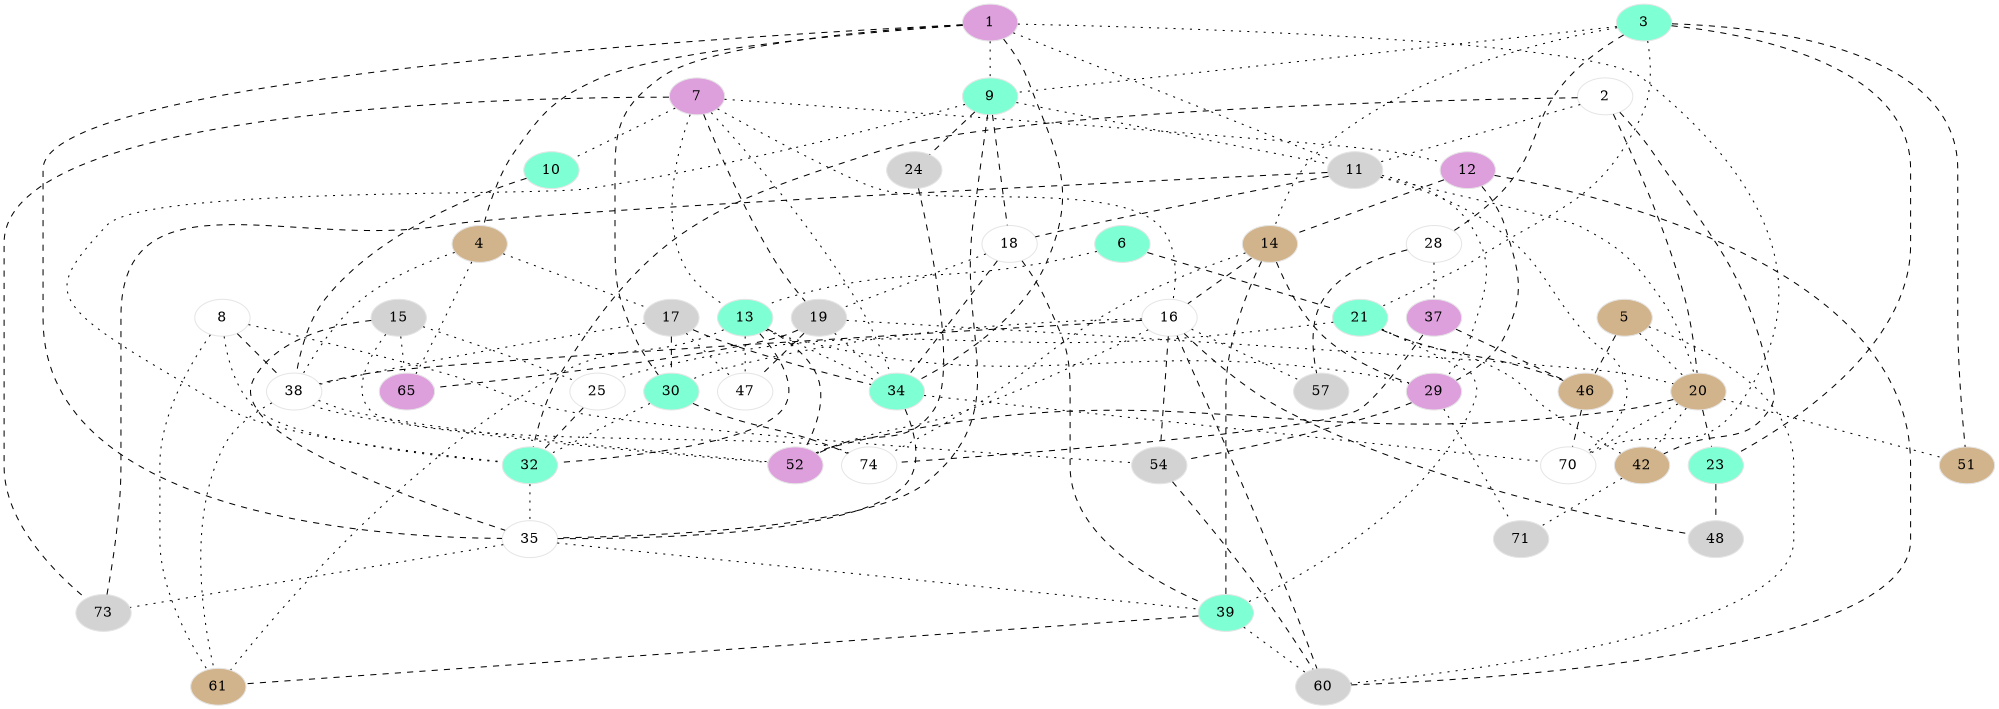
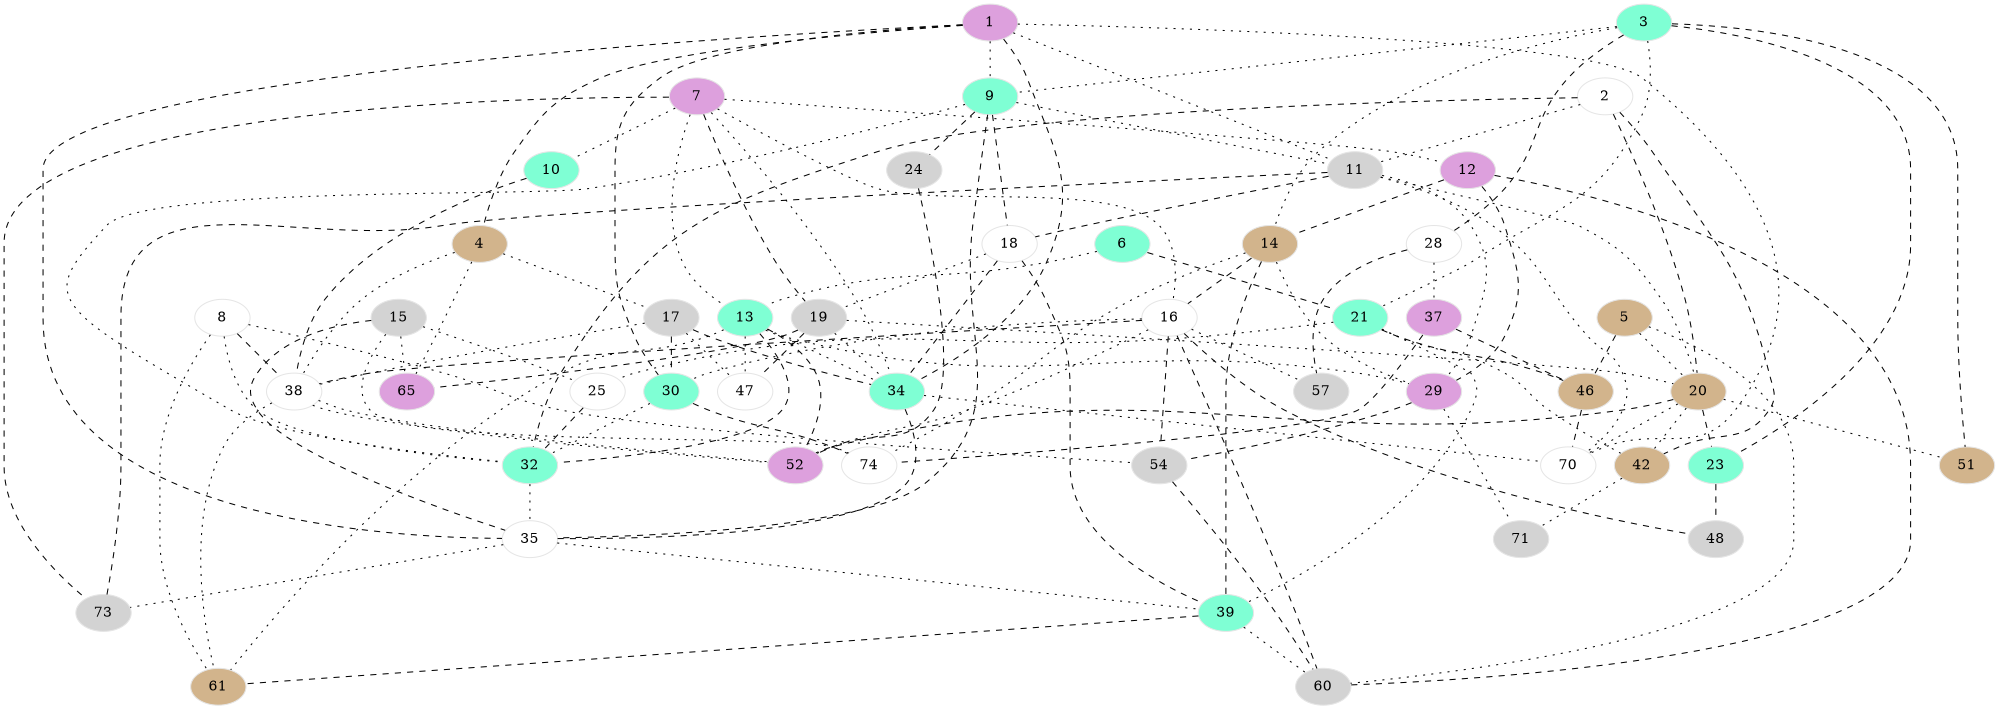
(1327, 339) -> (1327, 339)
